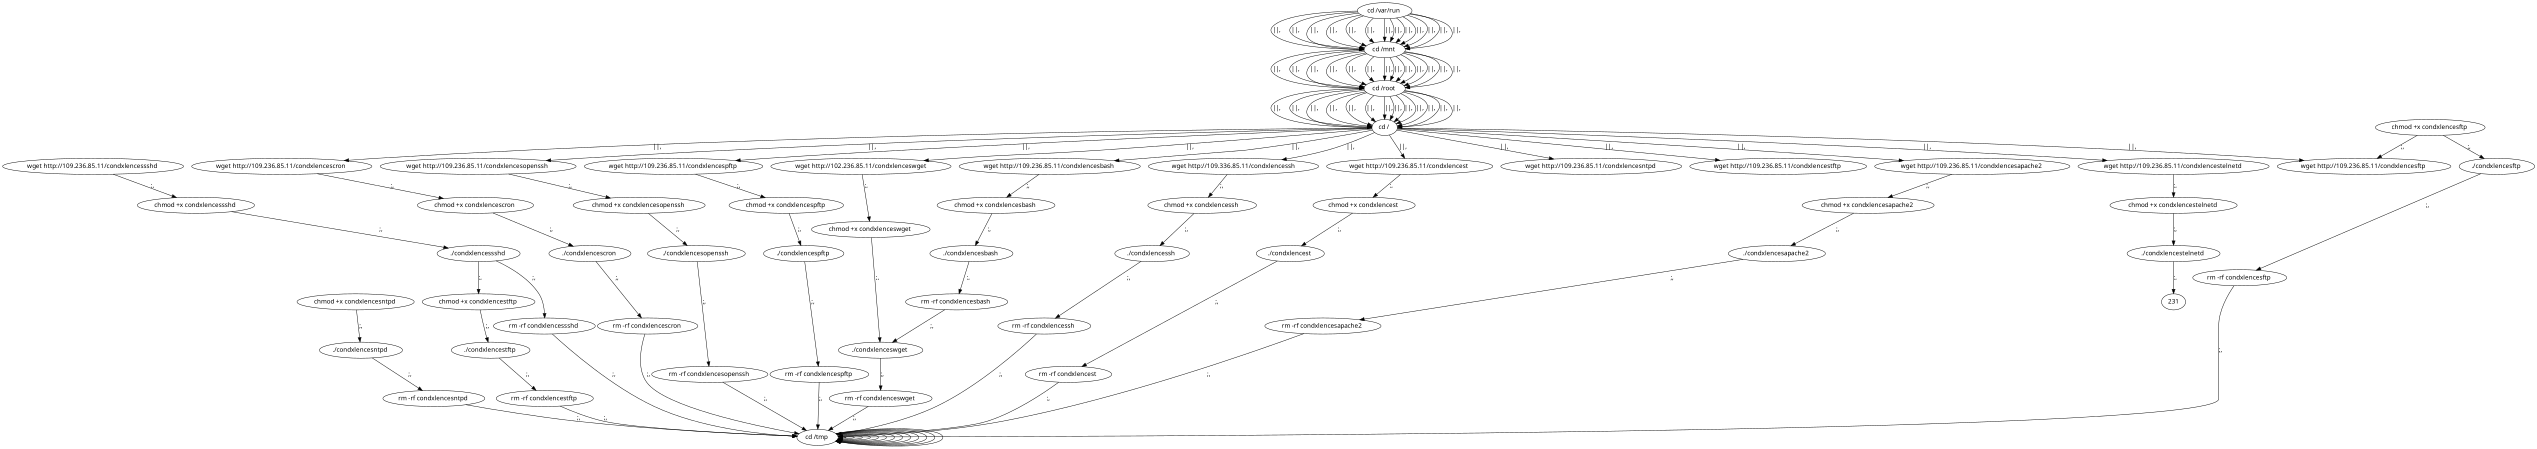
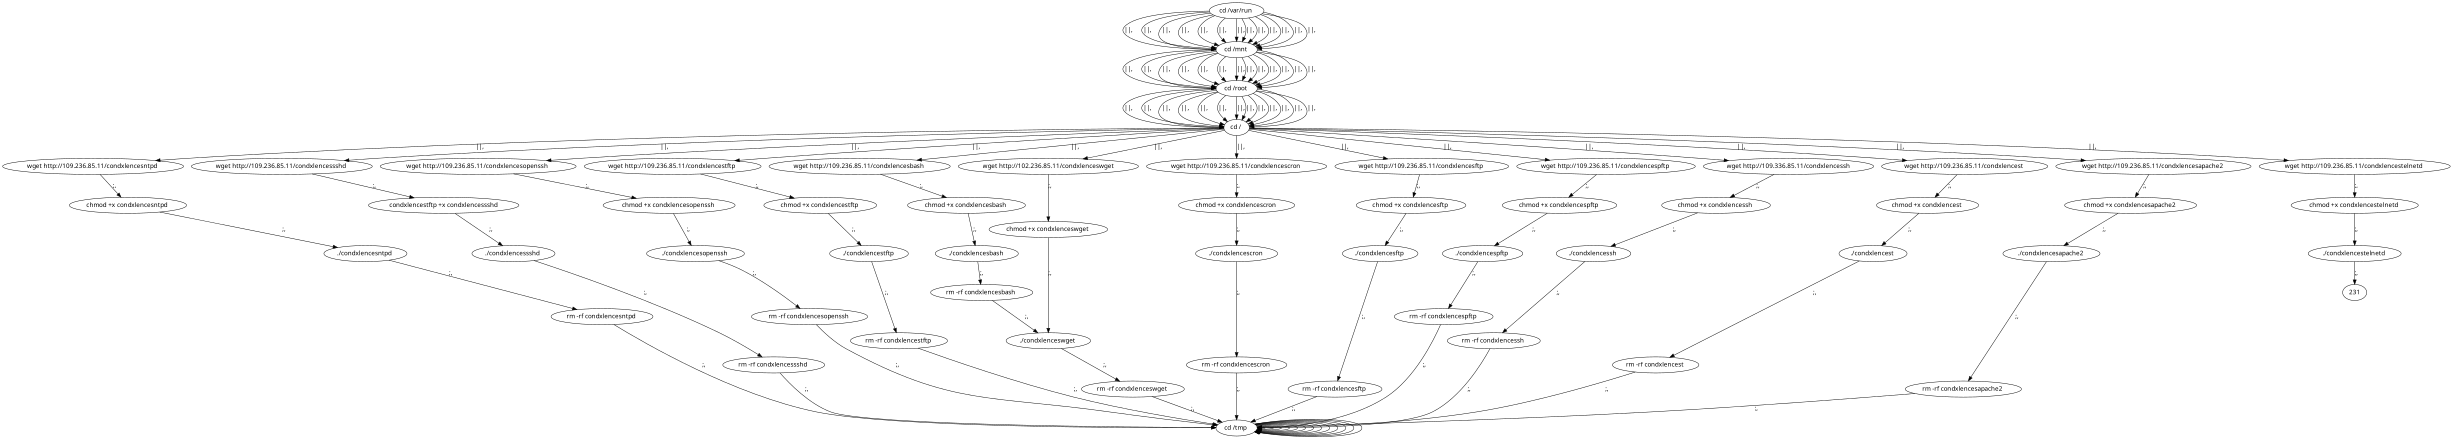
none -> (786, 139)
(2399, 146) -> (1417, 184)
none -> (109, 184)
(196, 205) -> (444, 205)
(479, 275) -> (745, 185)
